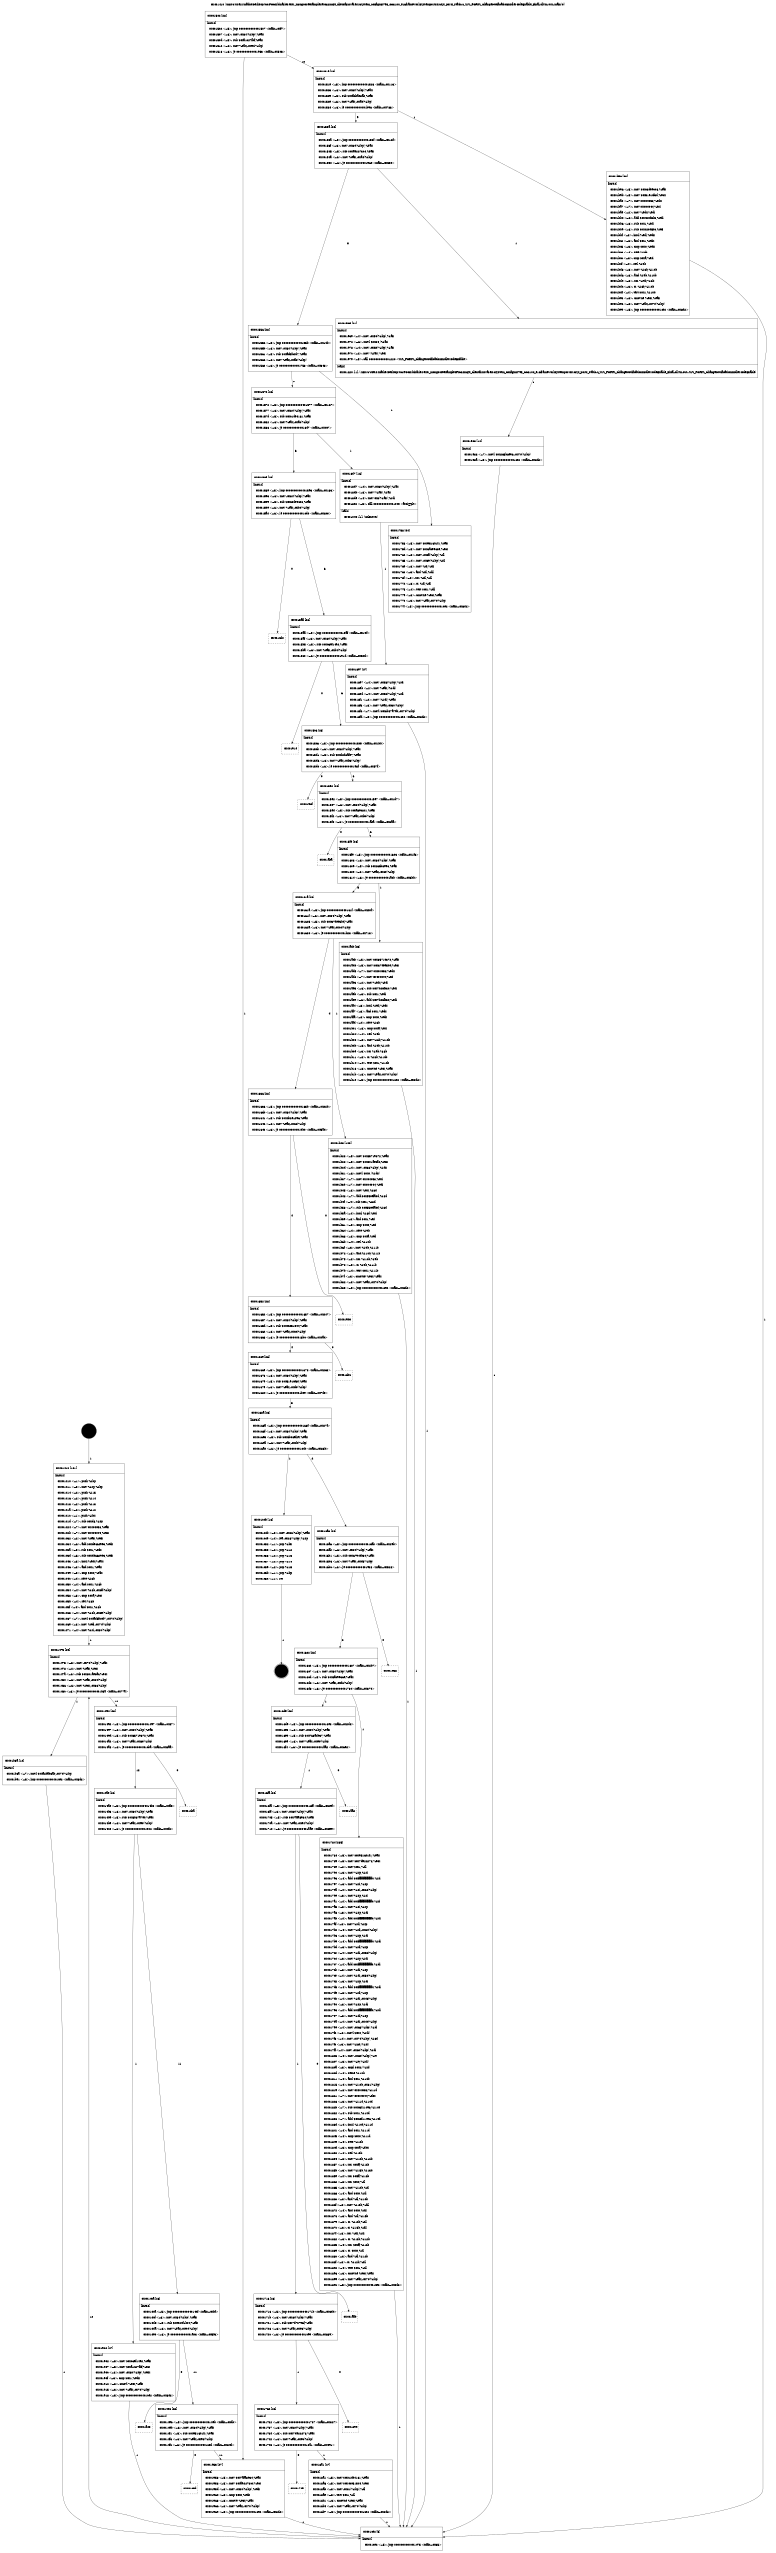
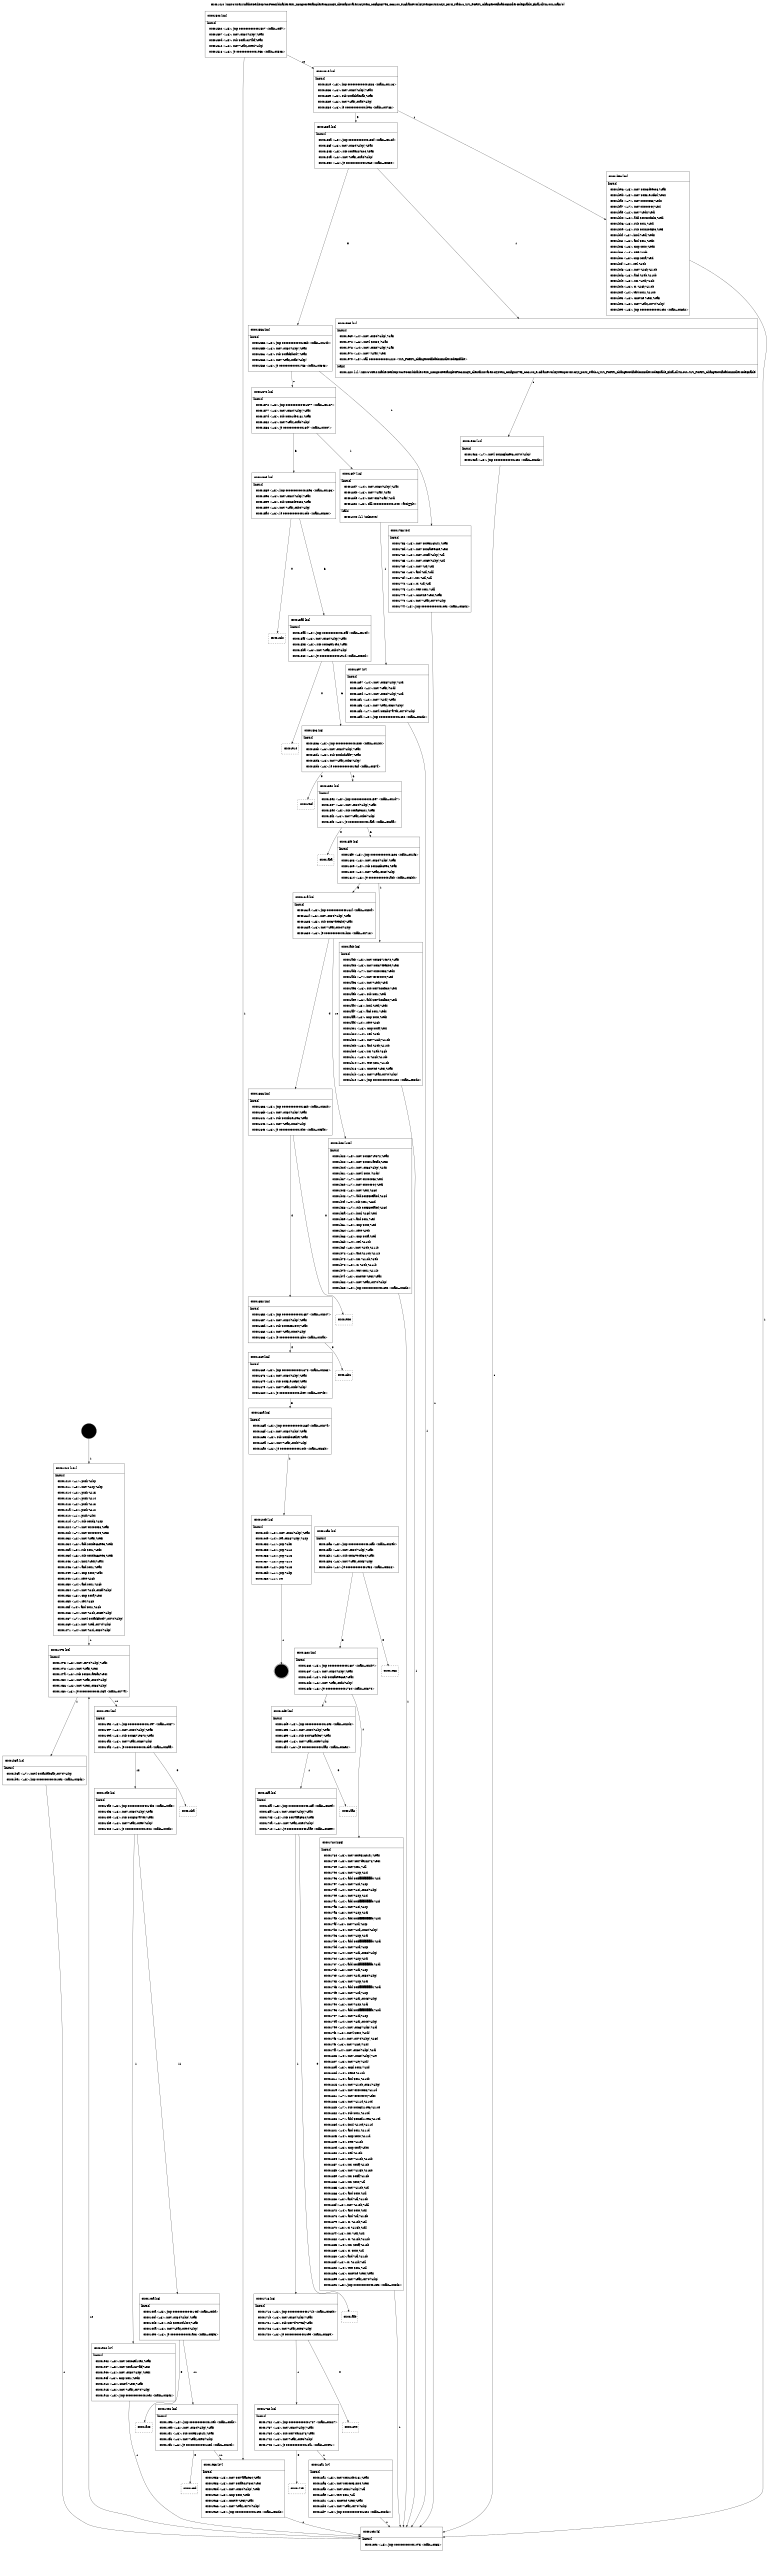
(336, 1014) -> (336, 1014)
(327, 1489) -> none
none -> (433, 1571)
